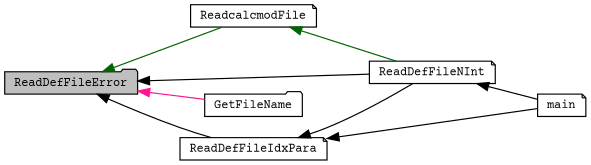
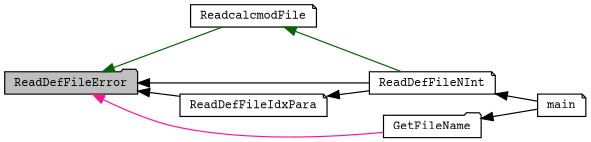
(438, 123) -> (515, 113)
